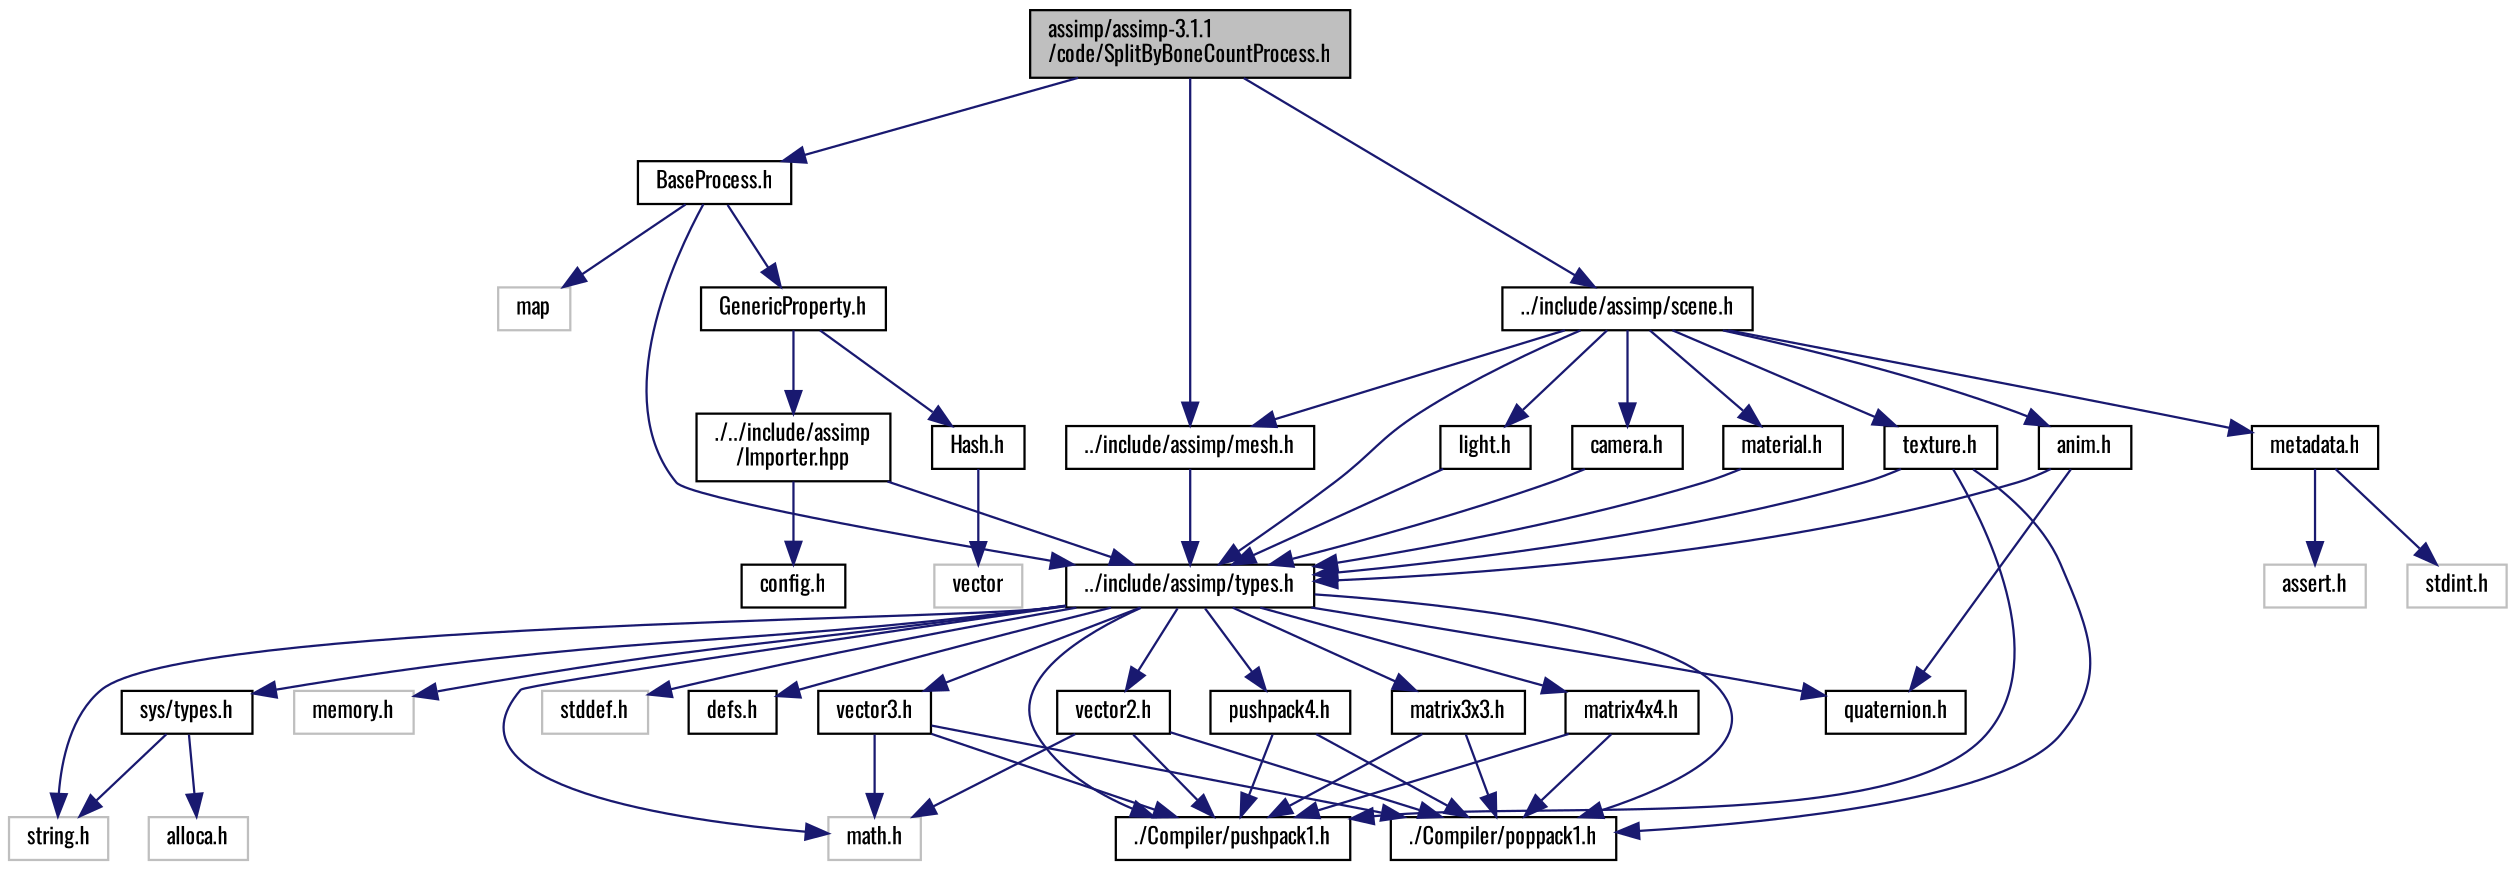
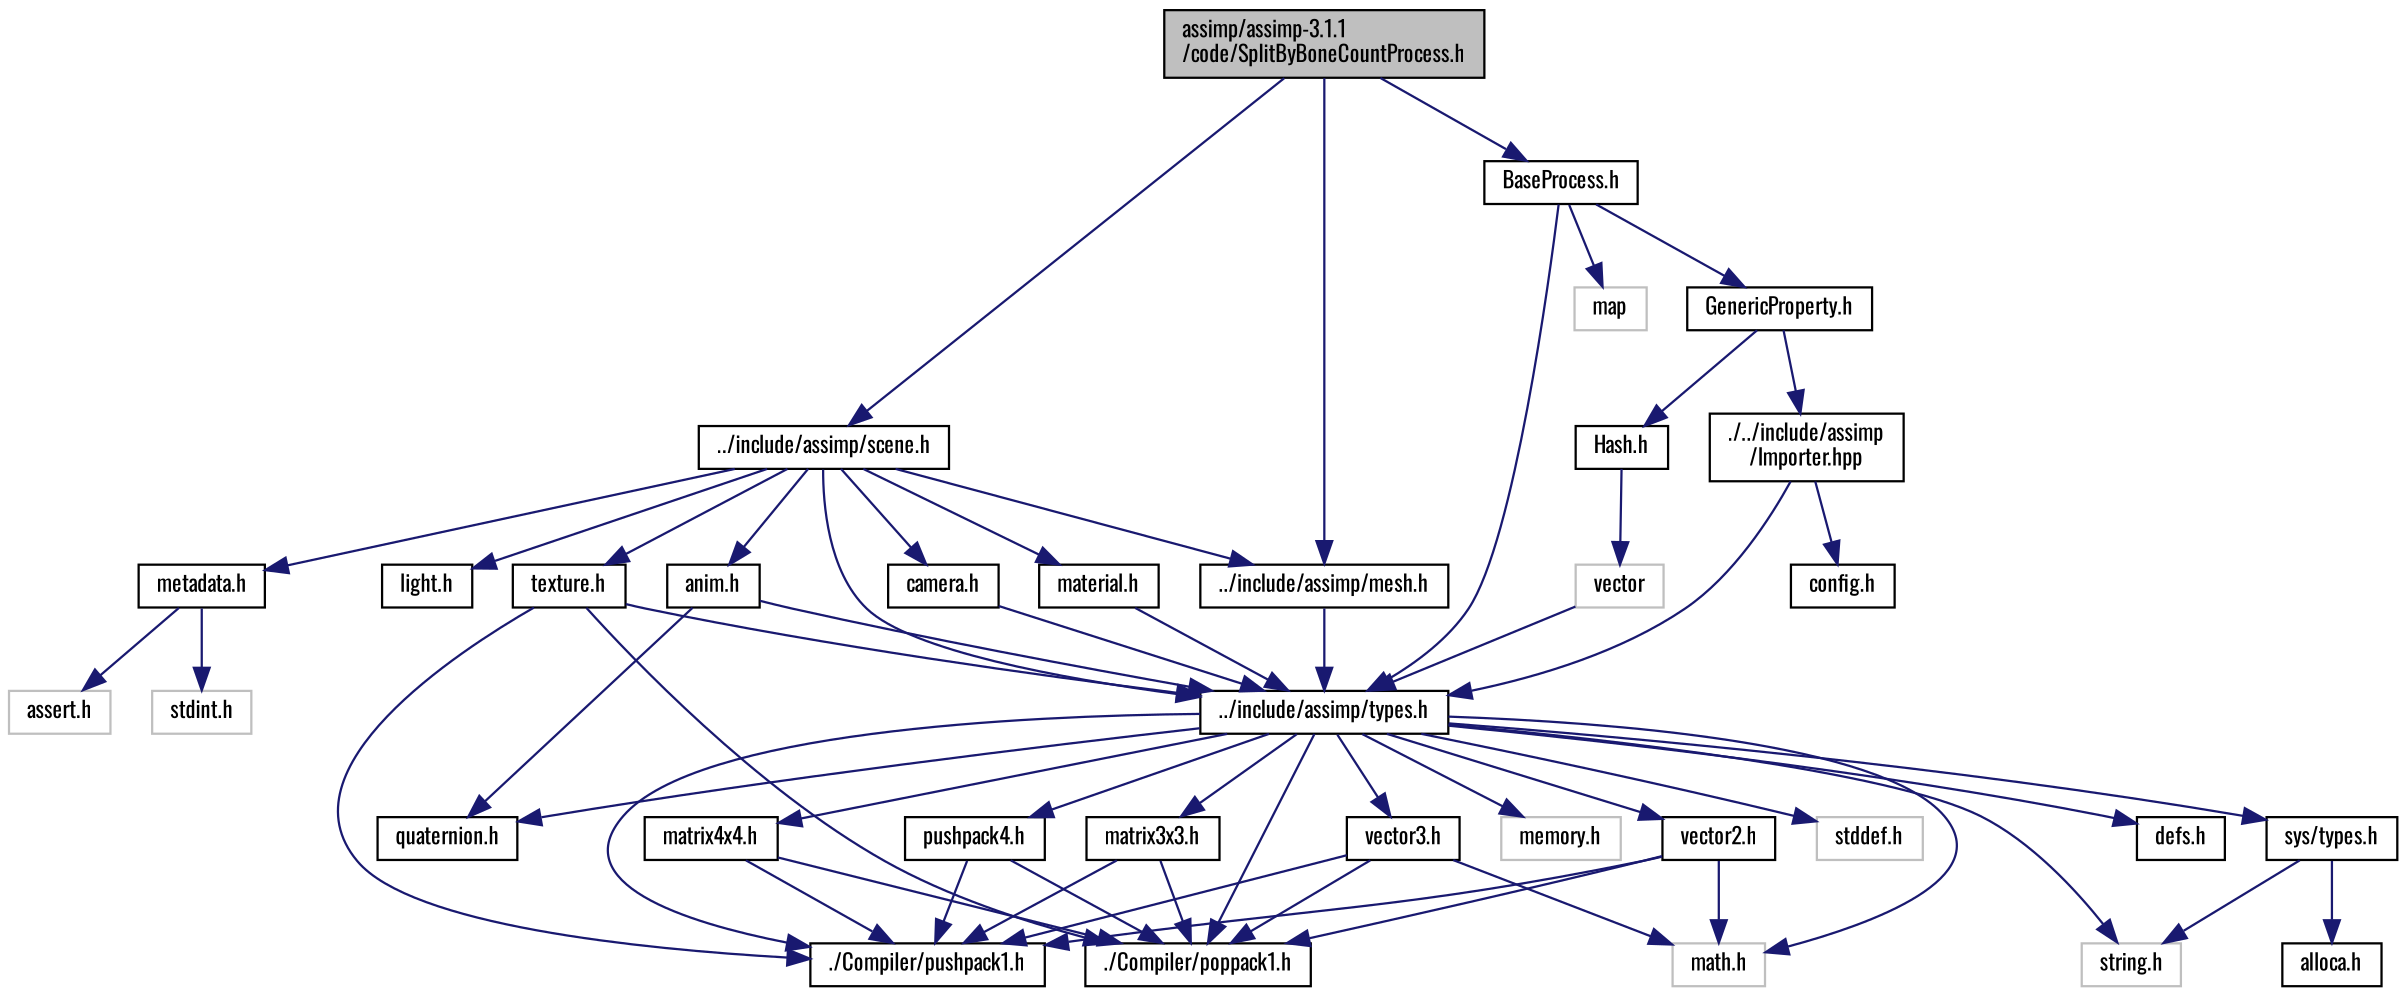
(1348, 512) -> (1484, 644)
(198, 839) -> (2332, 965)
